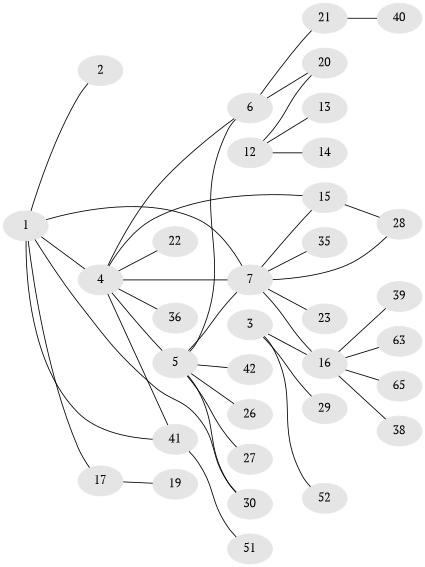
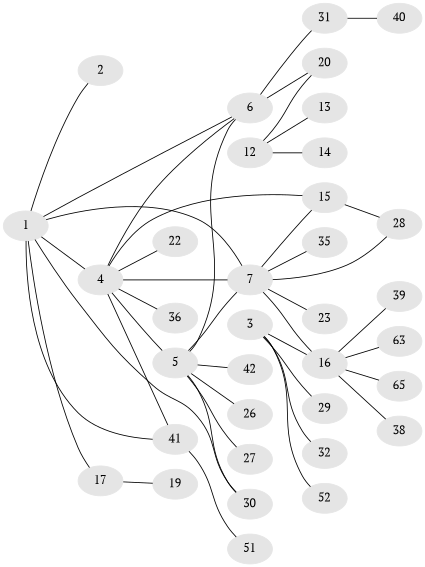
(325, 18) -> (325, 18)
none -> (137, 166)
none -> (325, 453)
